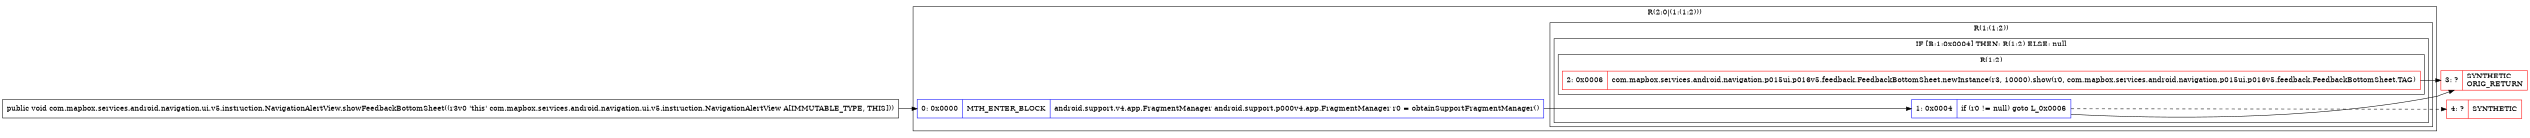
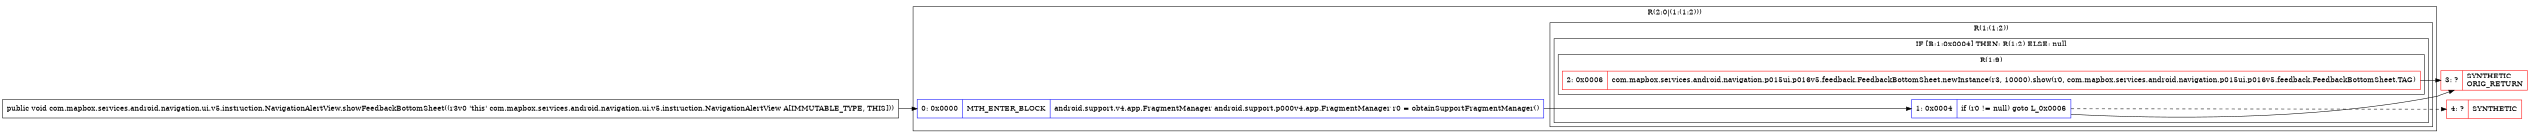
(1991, 61) -> (1991, 61)
